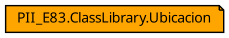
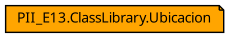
(115, 19) -> (115, 19)
